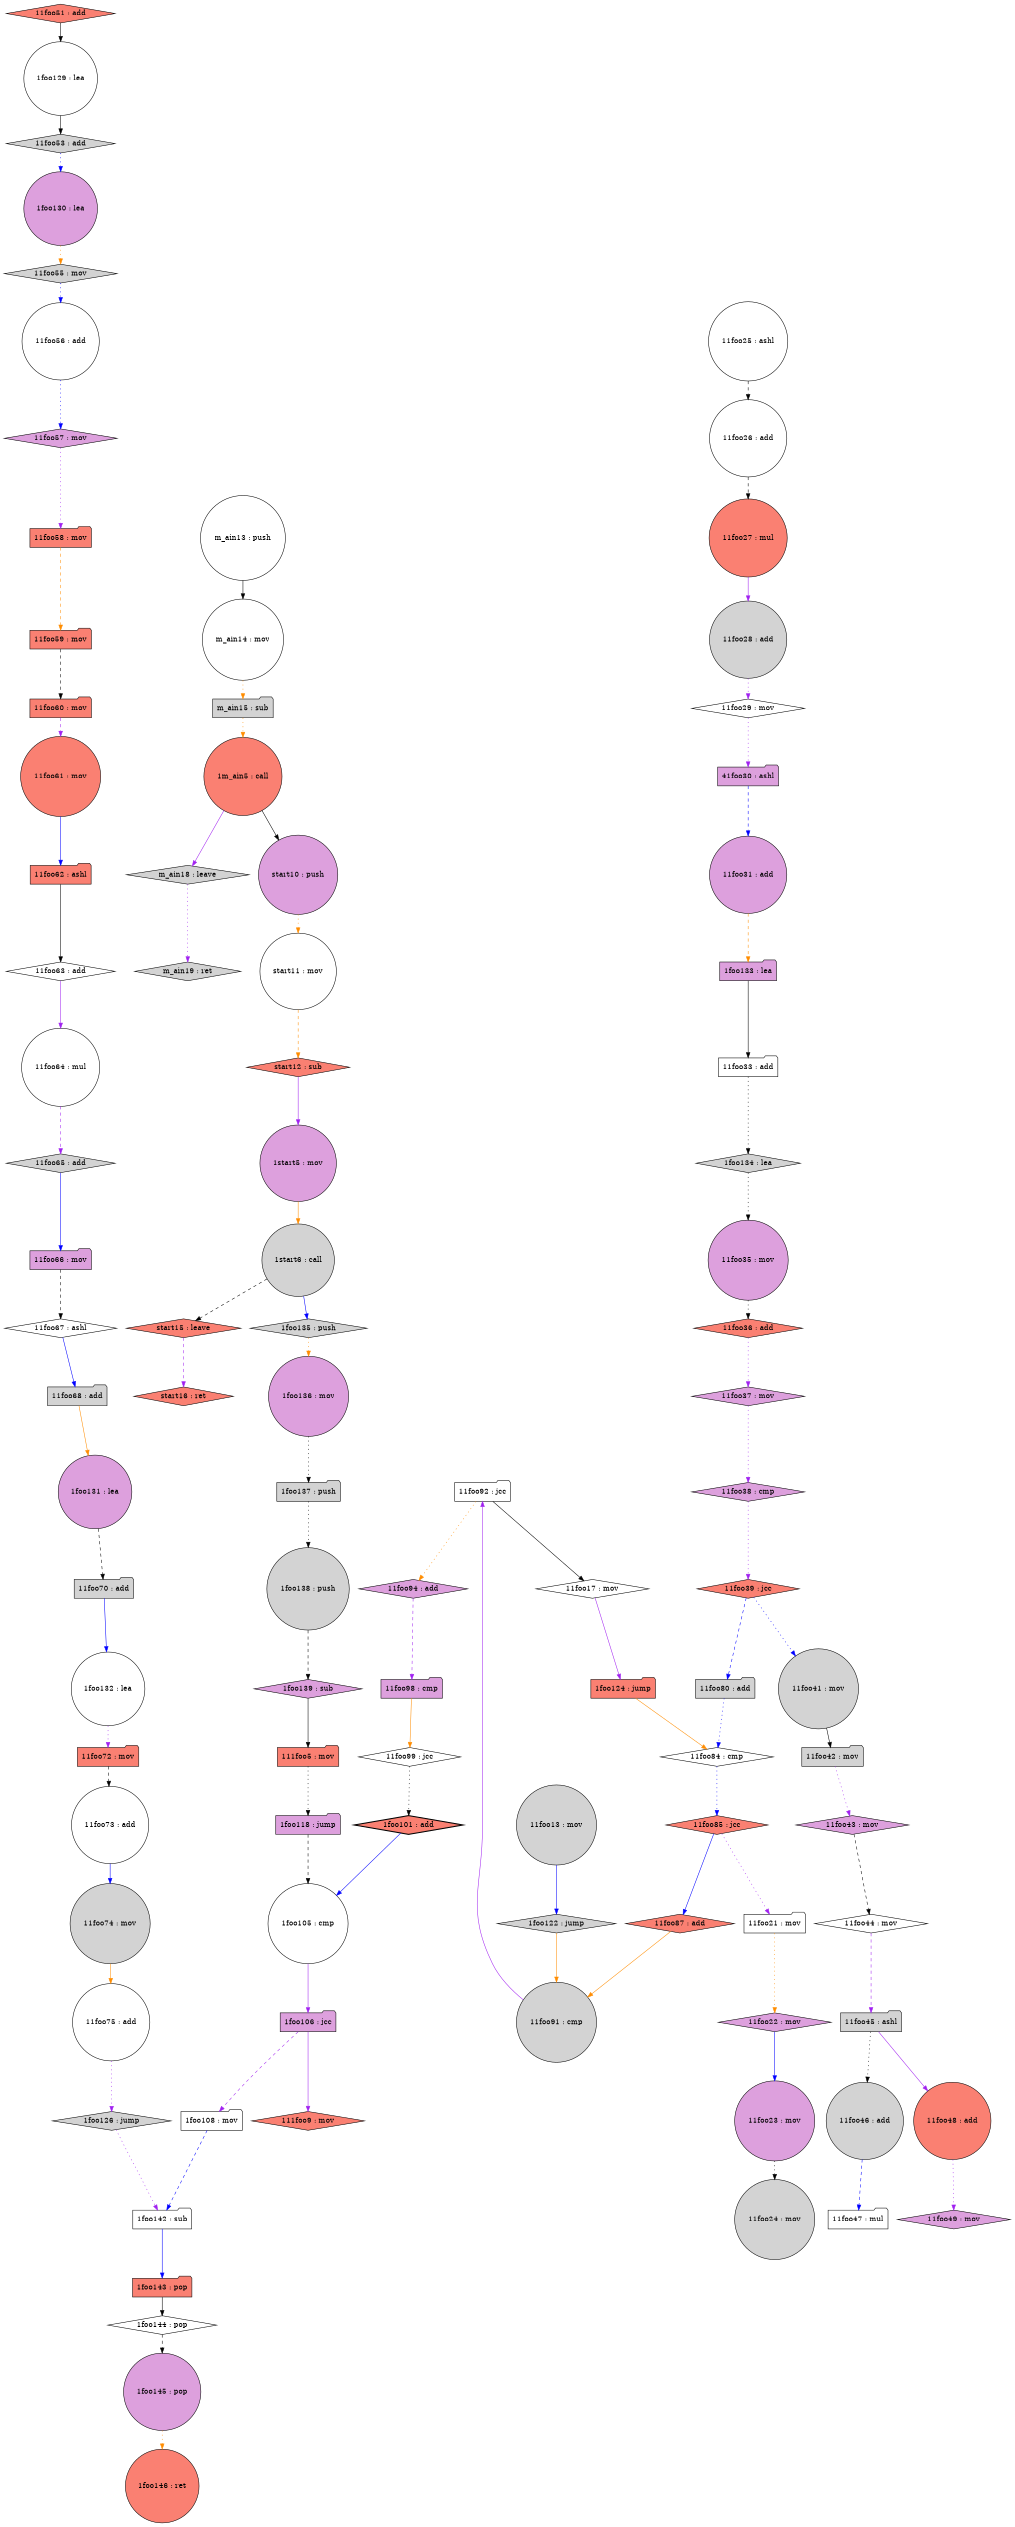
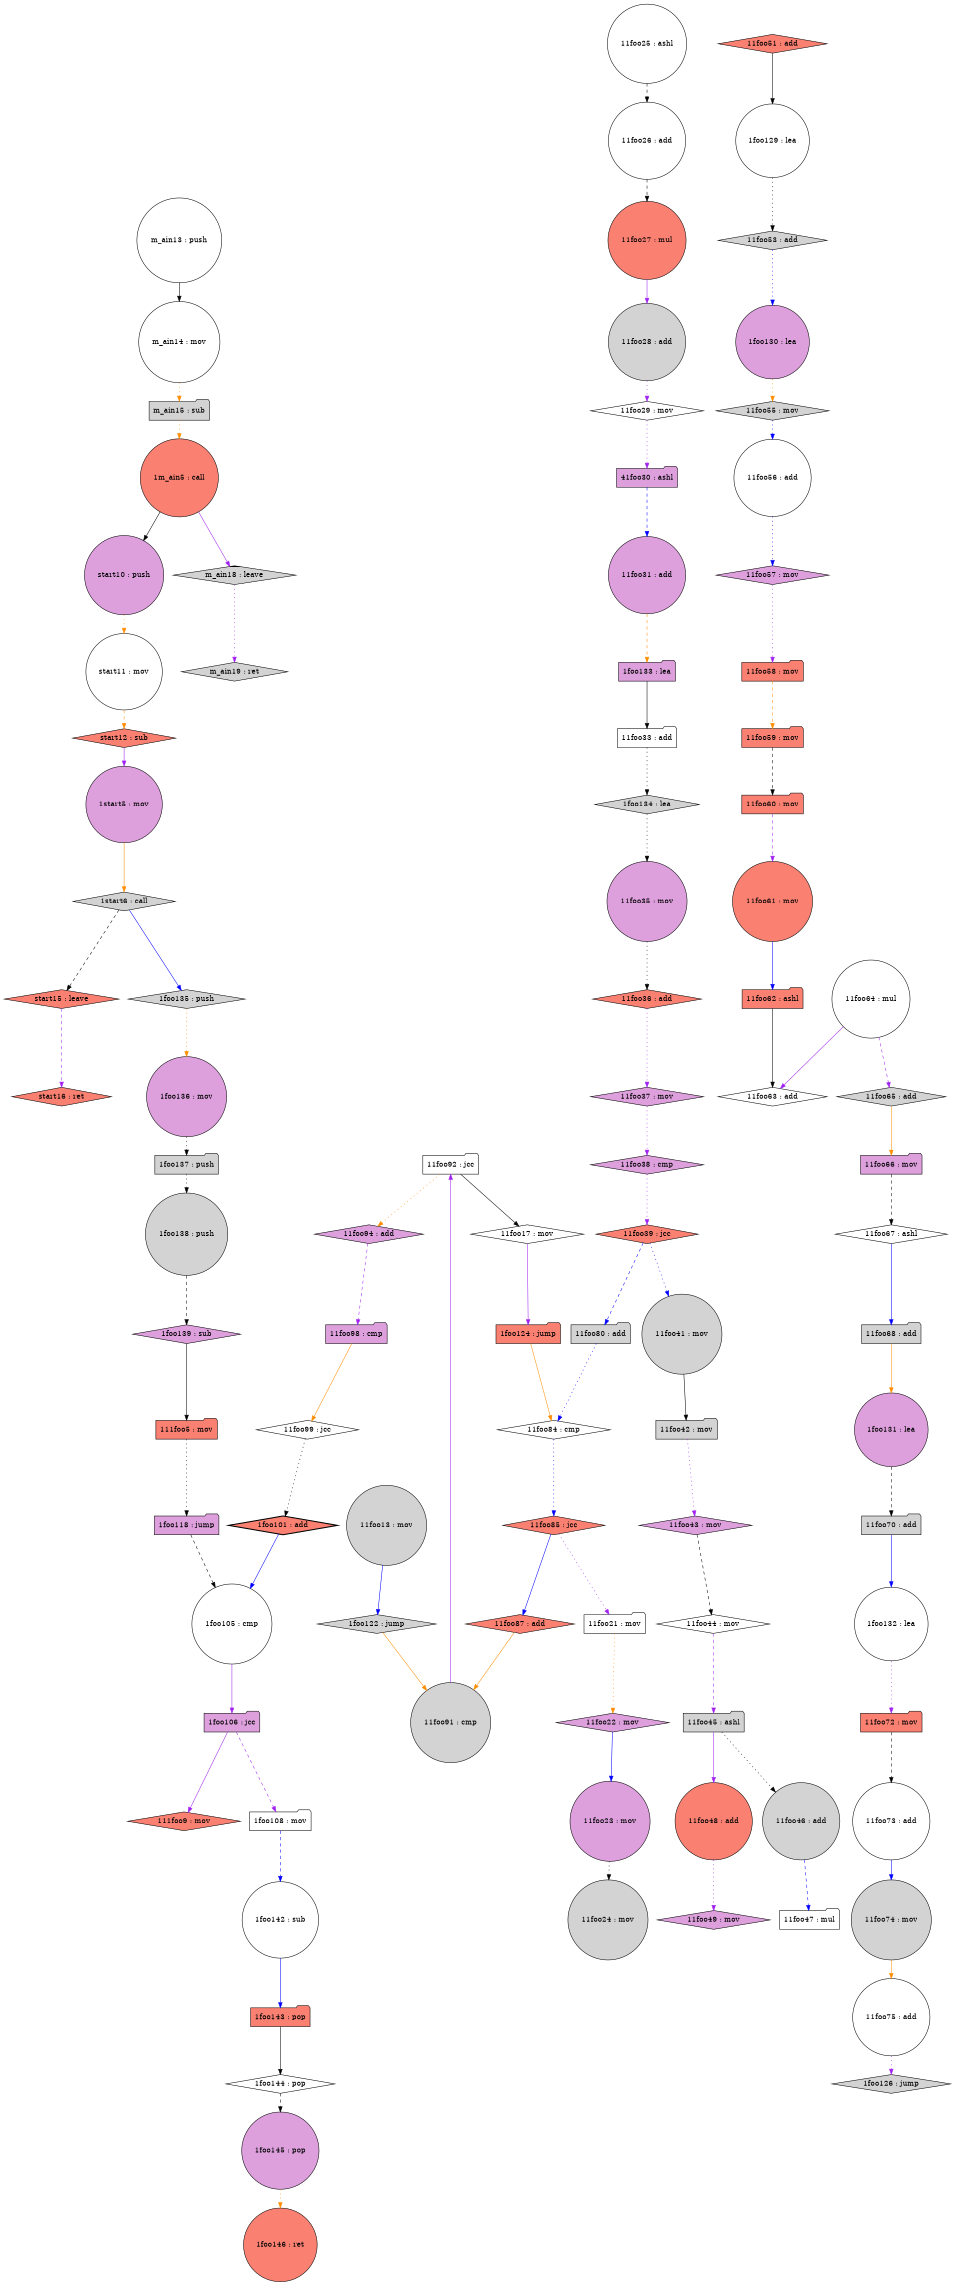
(61, 122) -> (773, 202)
(61, 1002) -> (814, 1056)
(61, 1209) -> (891, 1128)
(298, 1260) -> (124, 901)
(136, 2168) -> none
(162, 2220) -> (280, 1920)
